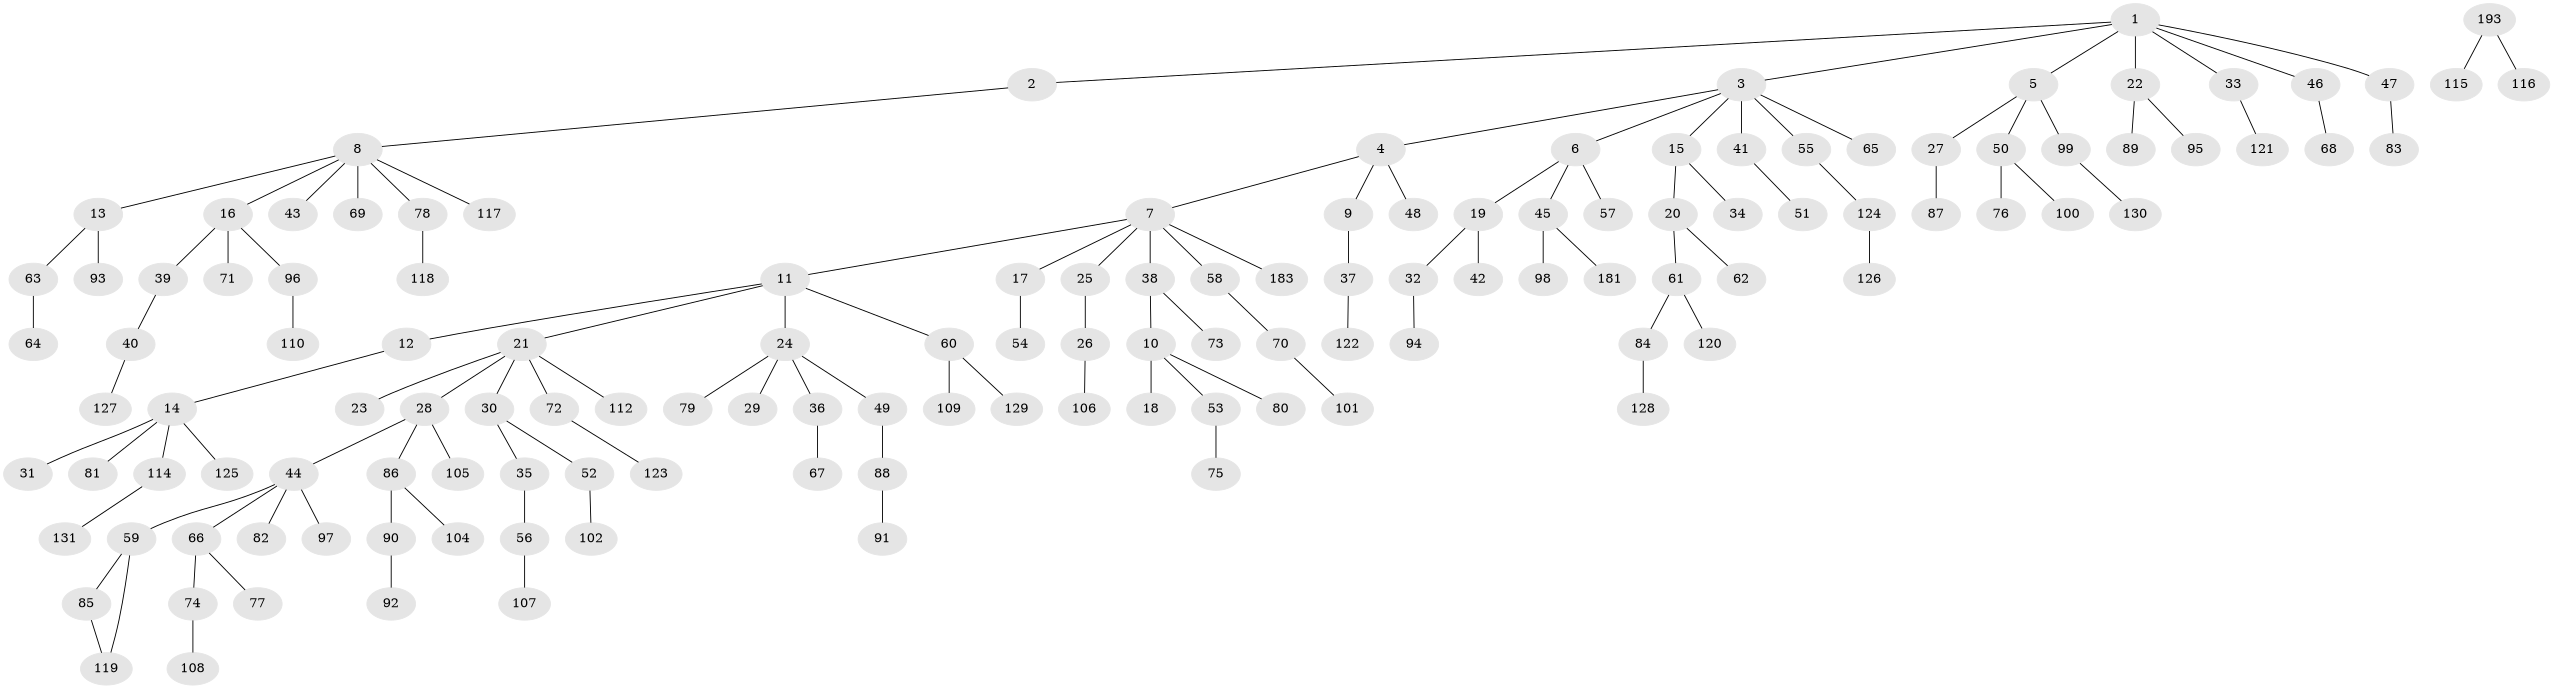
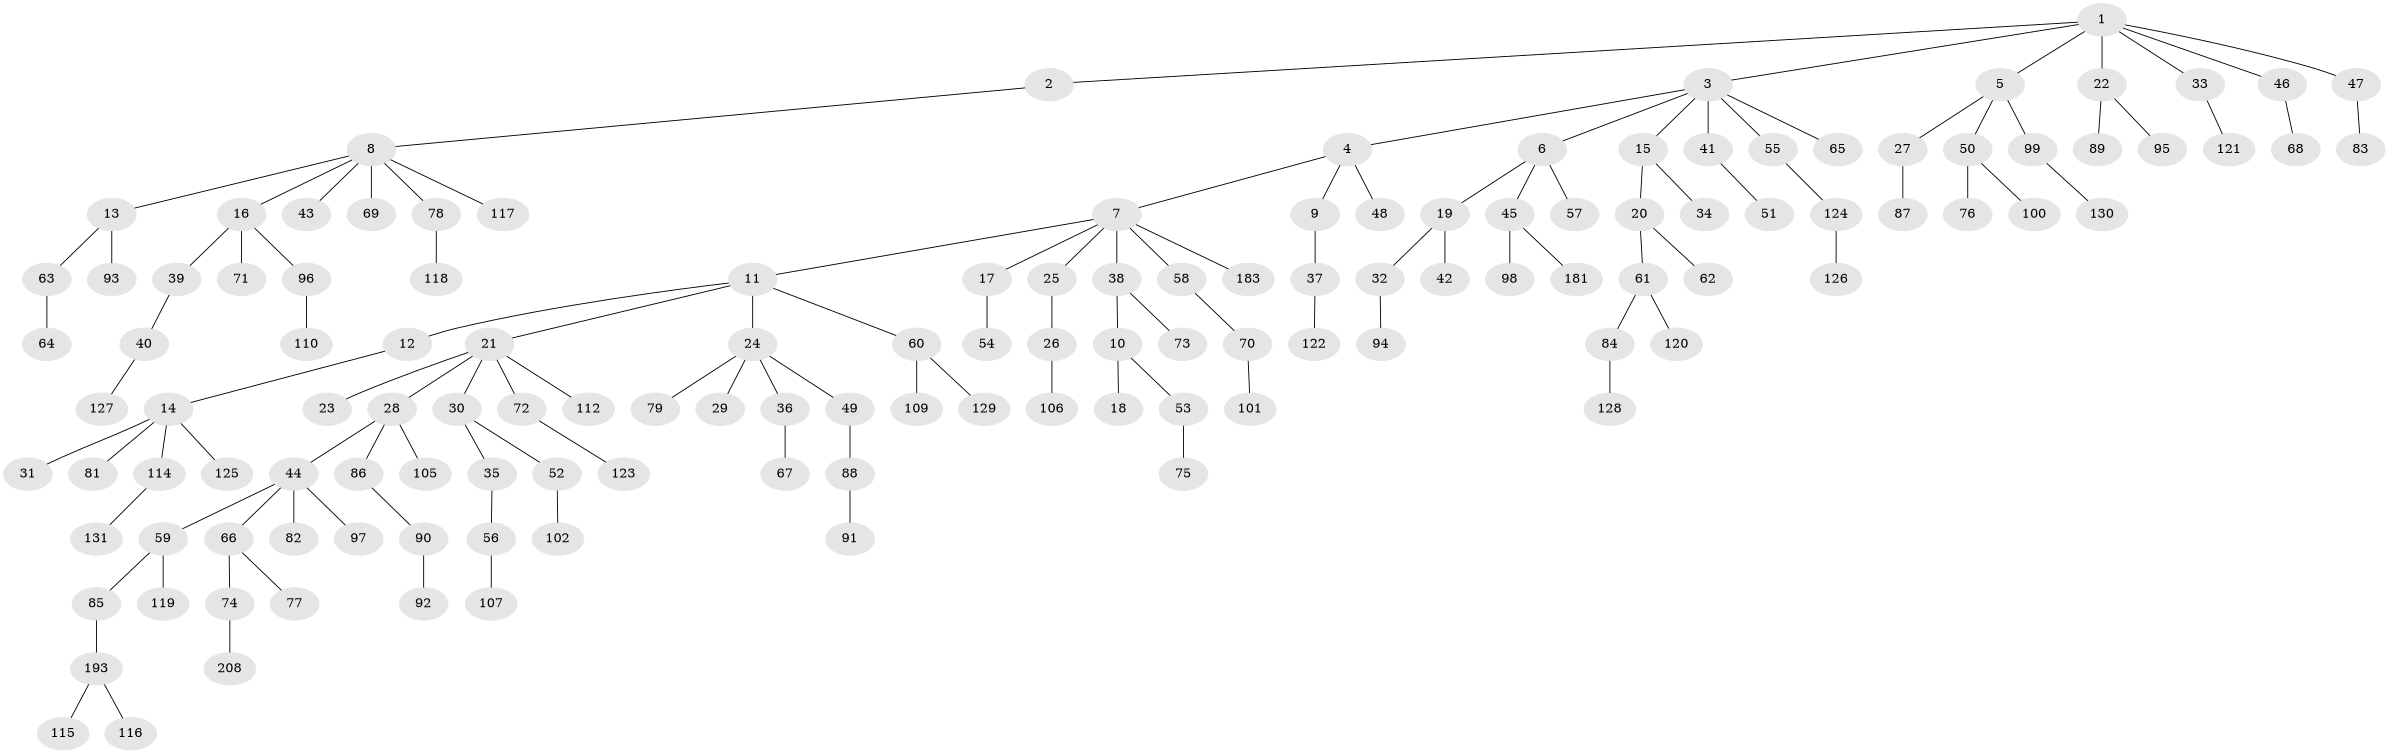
(1281, 409) -> none
(458, 539) -> none
(96, 636) -> (96, 636)
(193, 669) -> (230, 669)
